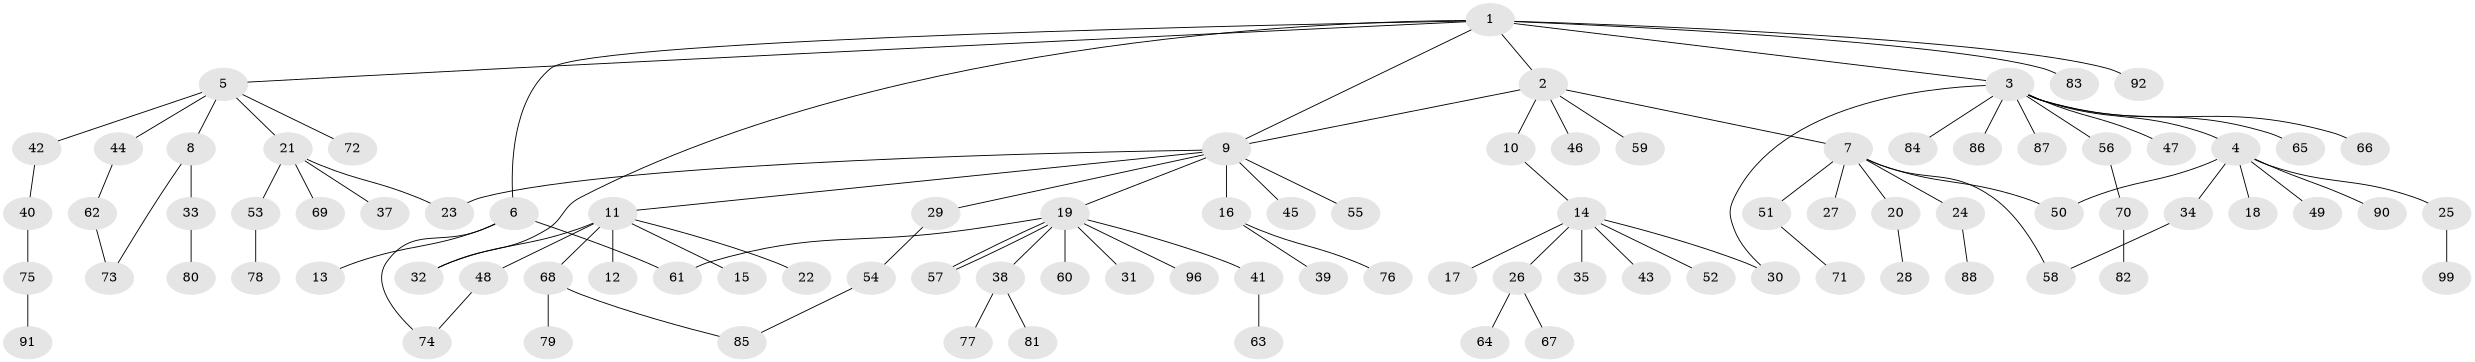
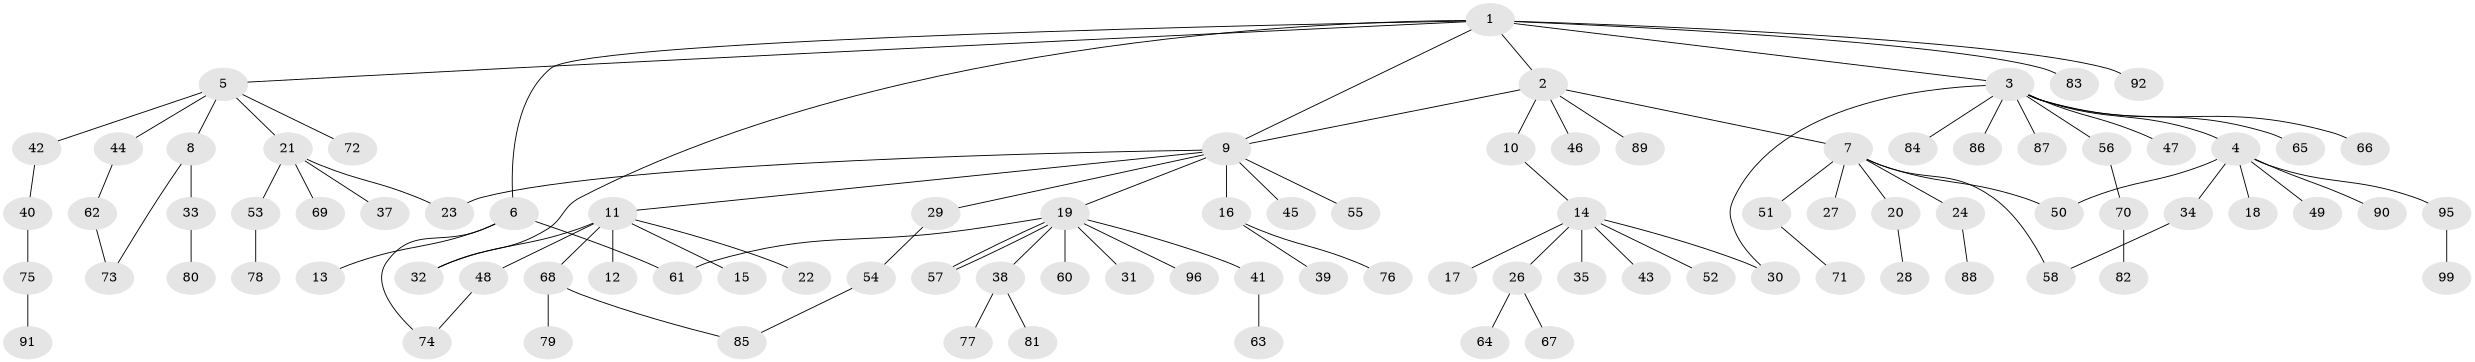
(1640, 149) -> (1640, 149)
(2447, 214) -> (2447, 214)
